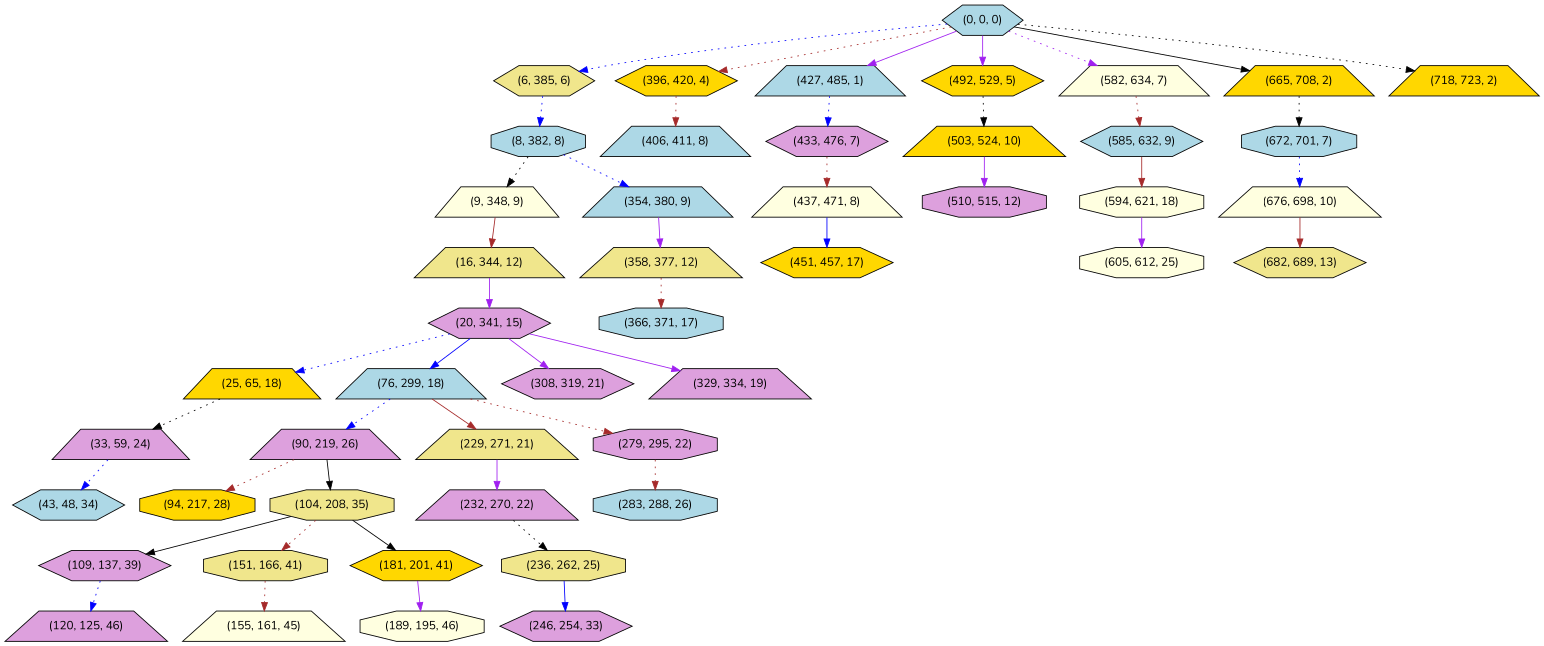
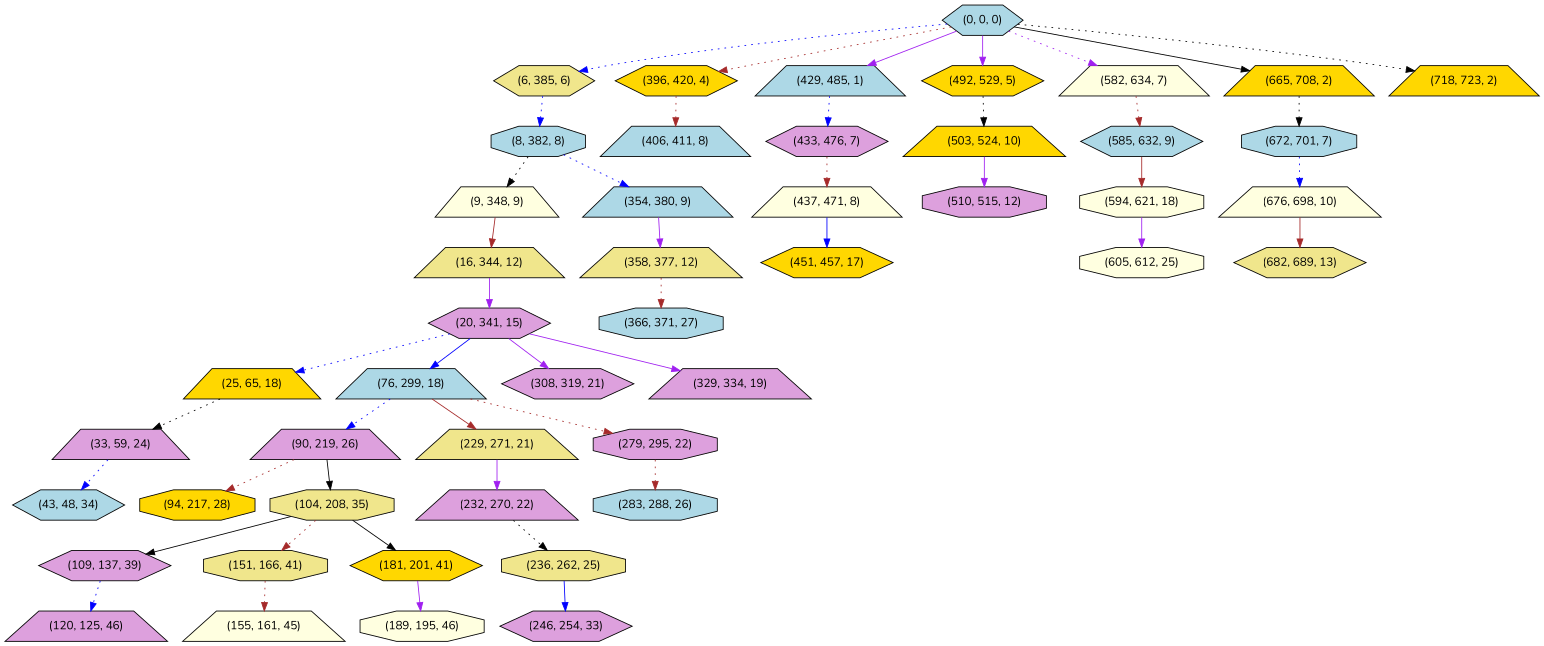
(830, 81) -> (830, 81)
(661, 323) -> (661, 323)
